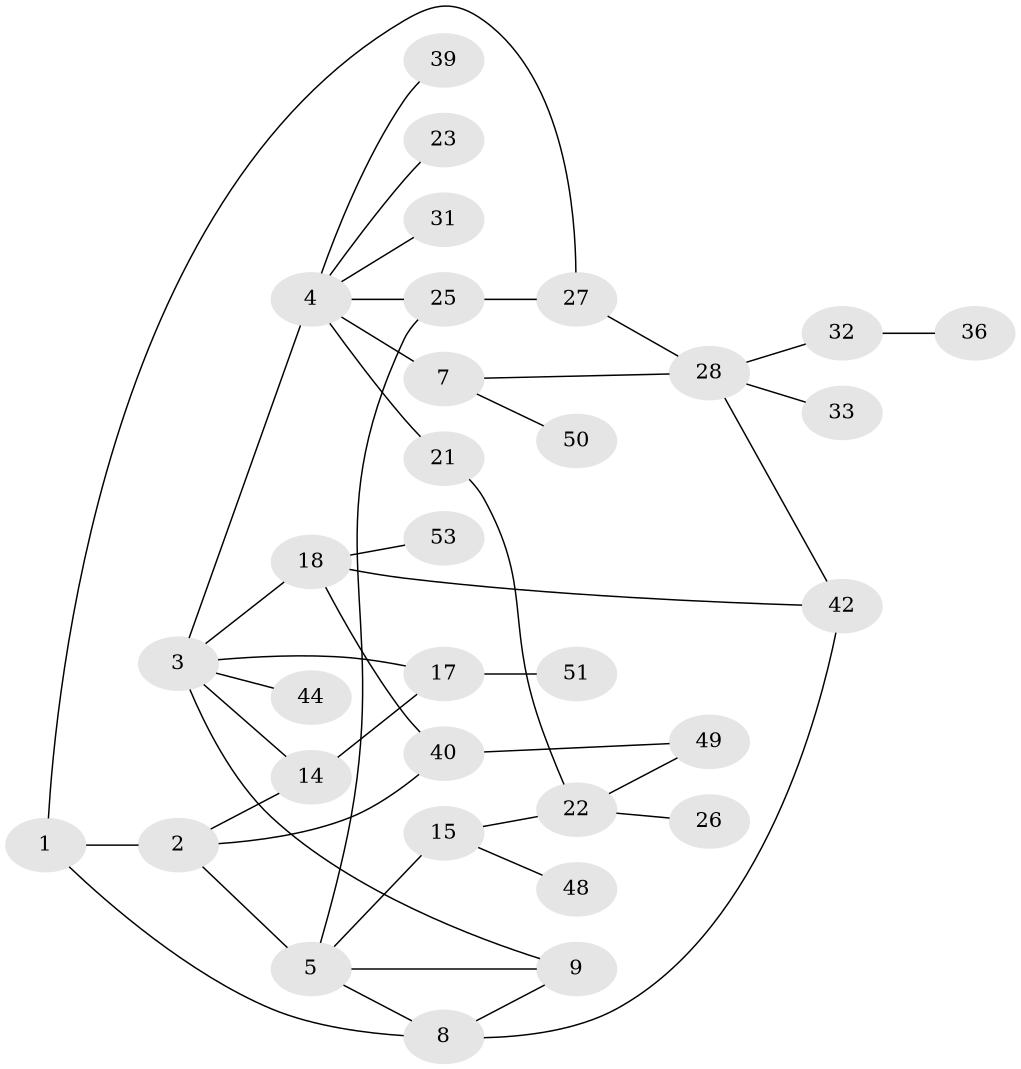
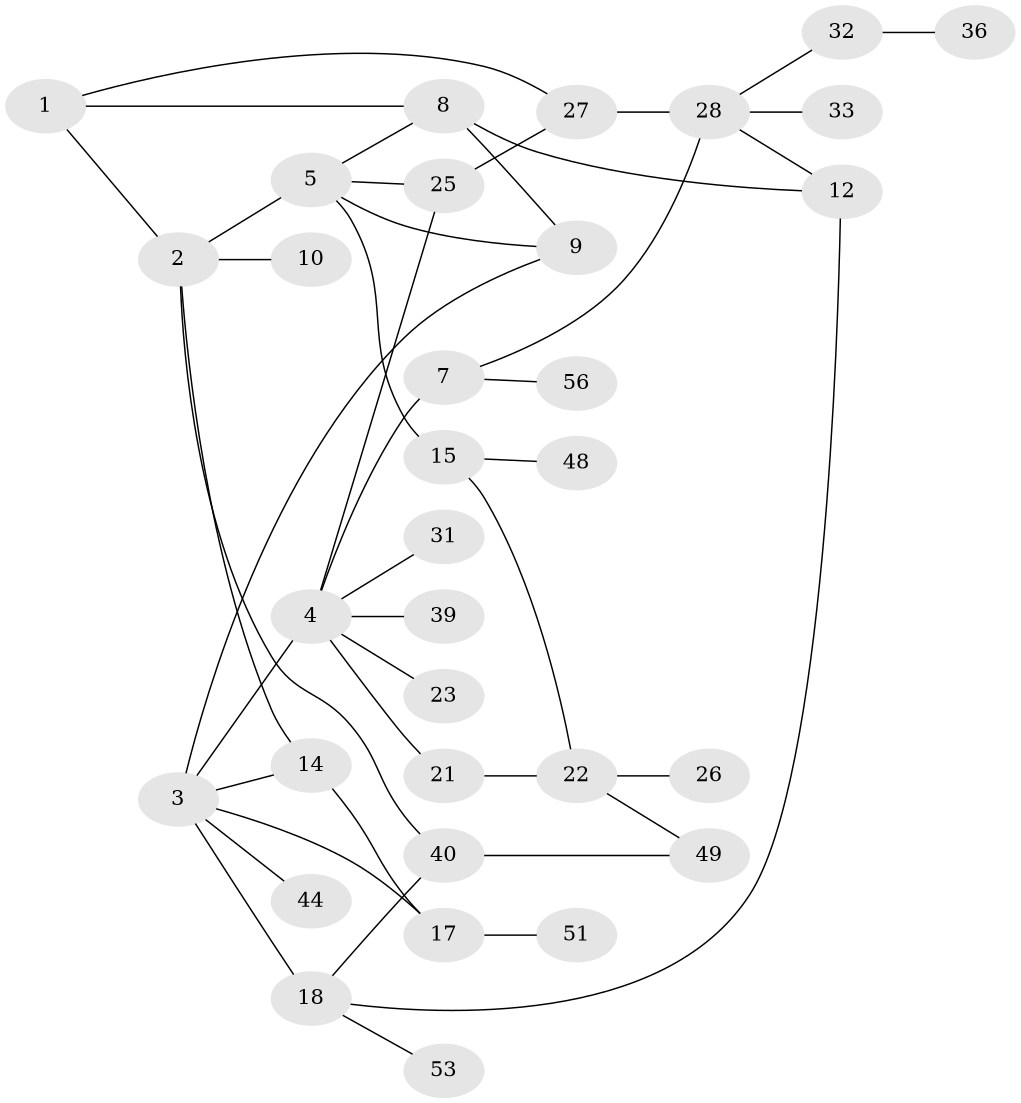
none -> (311, 260)
(577, 441) -> (577, 384)
(842, 606) -> (842, 192)
